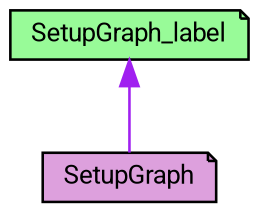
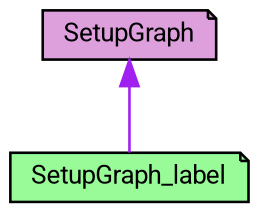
(129, 119) -> (129, 119)
